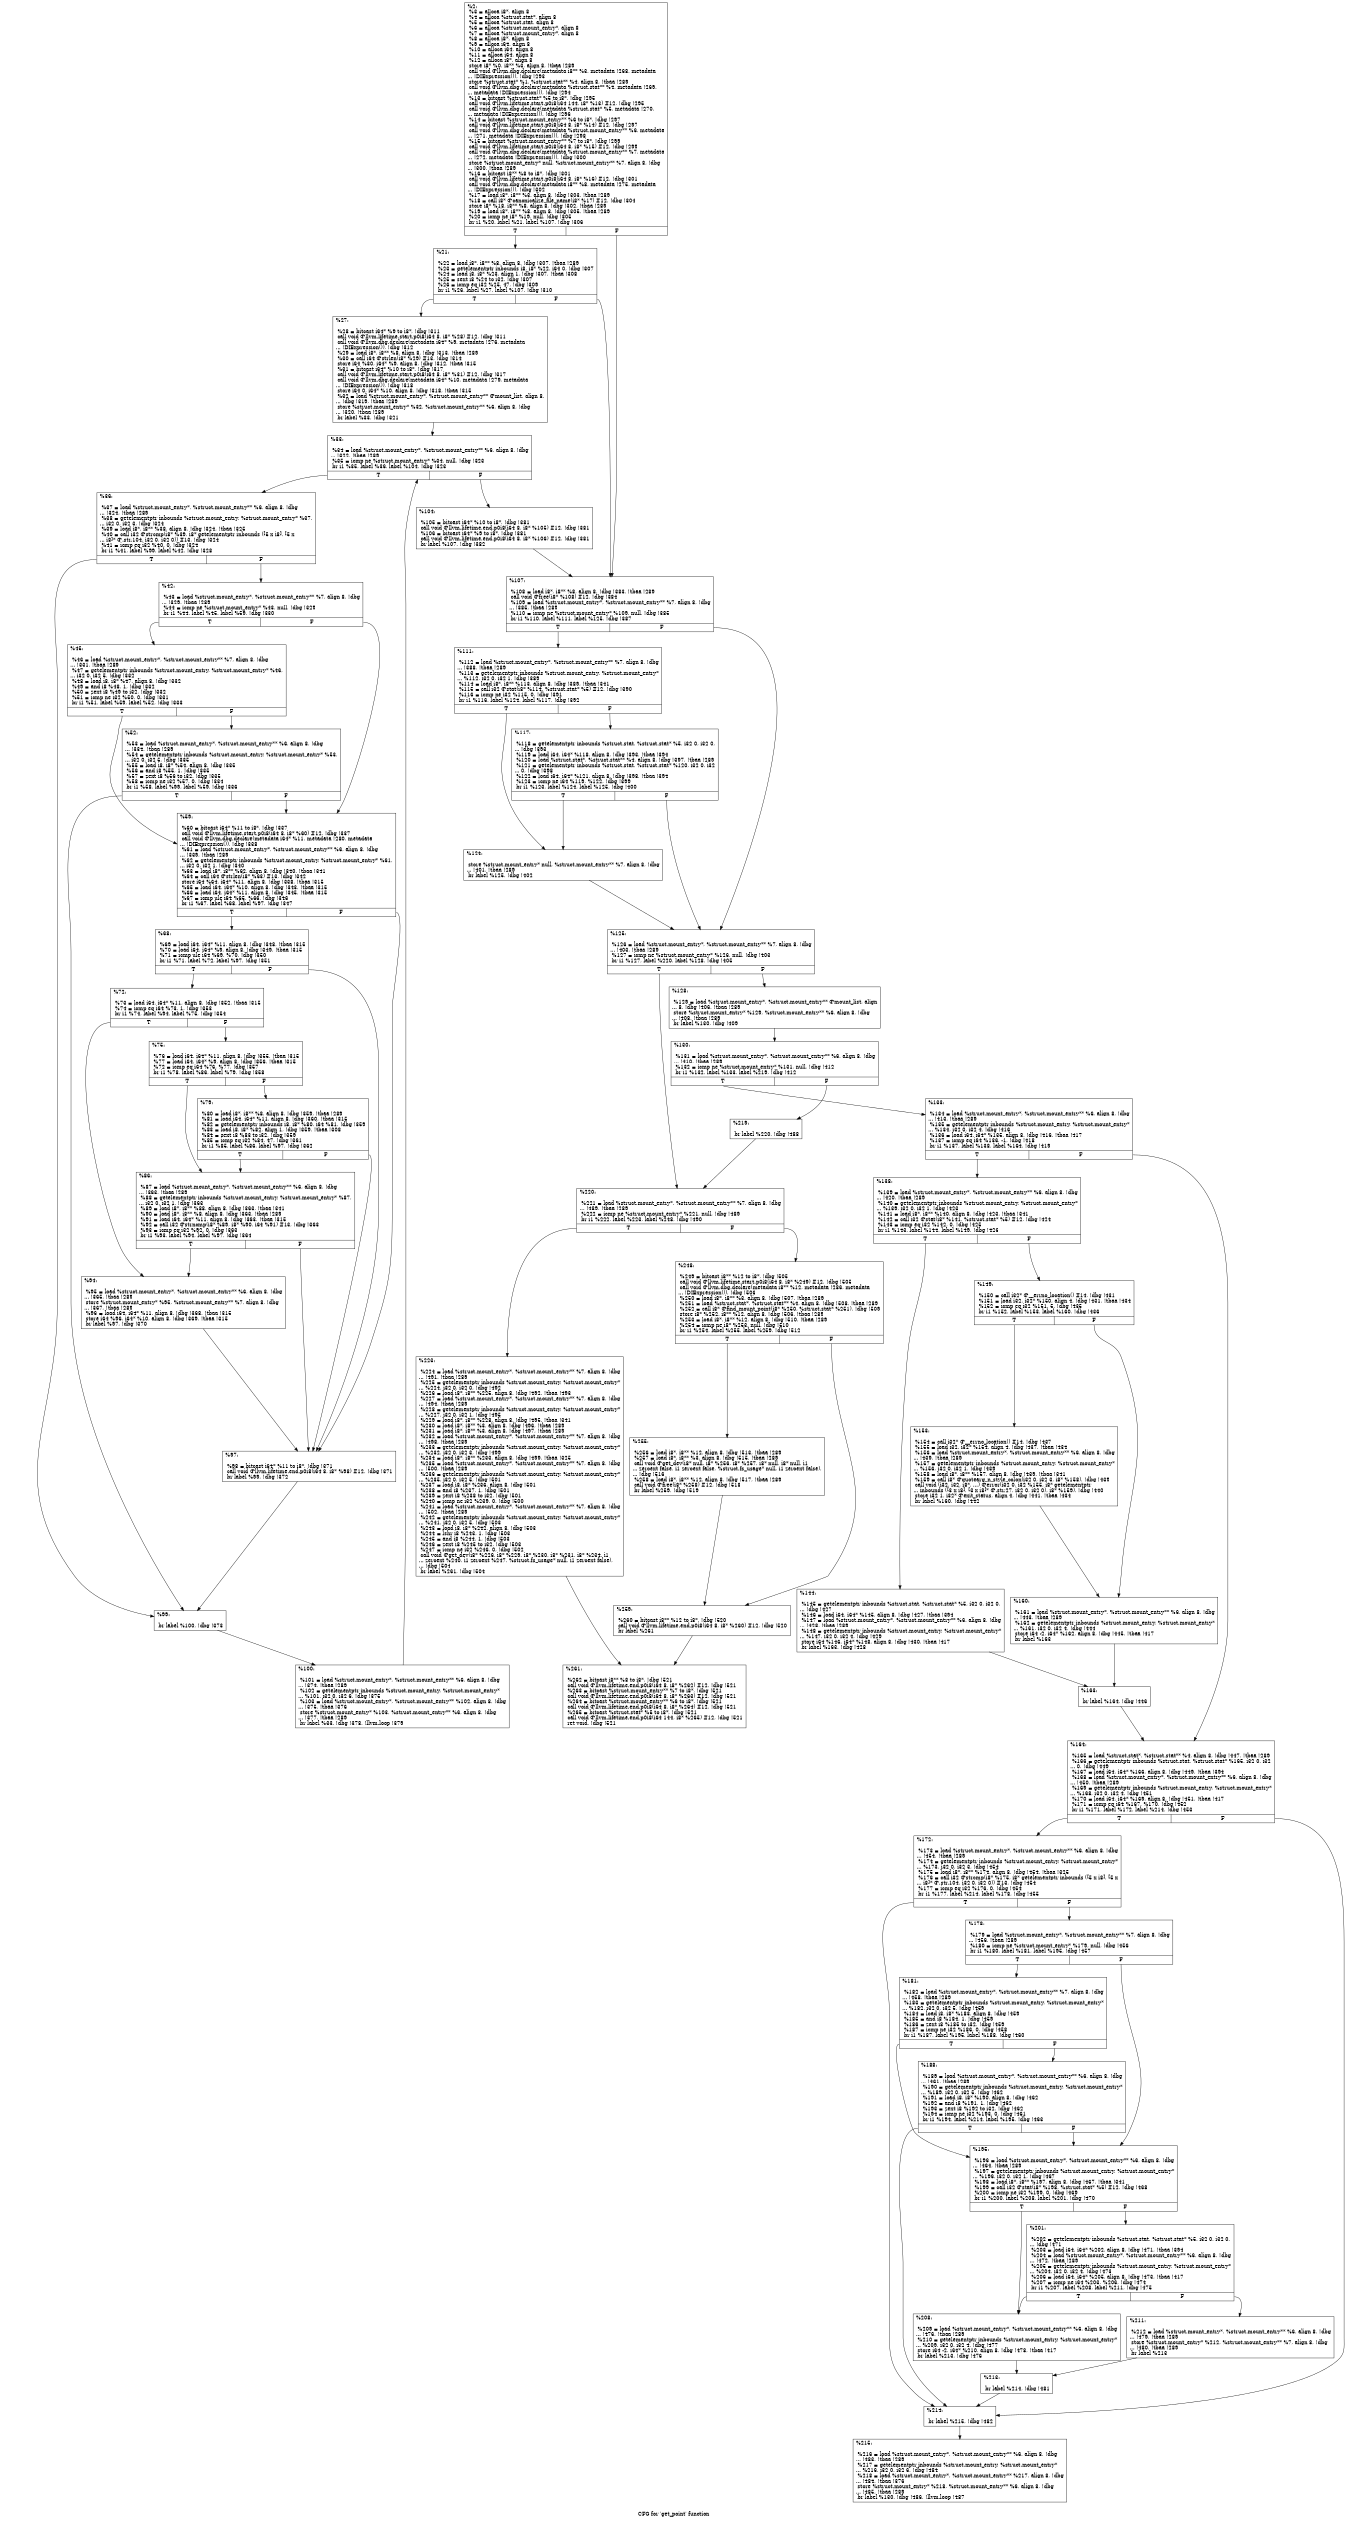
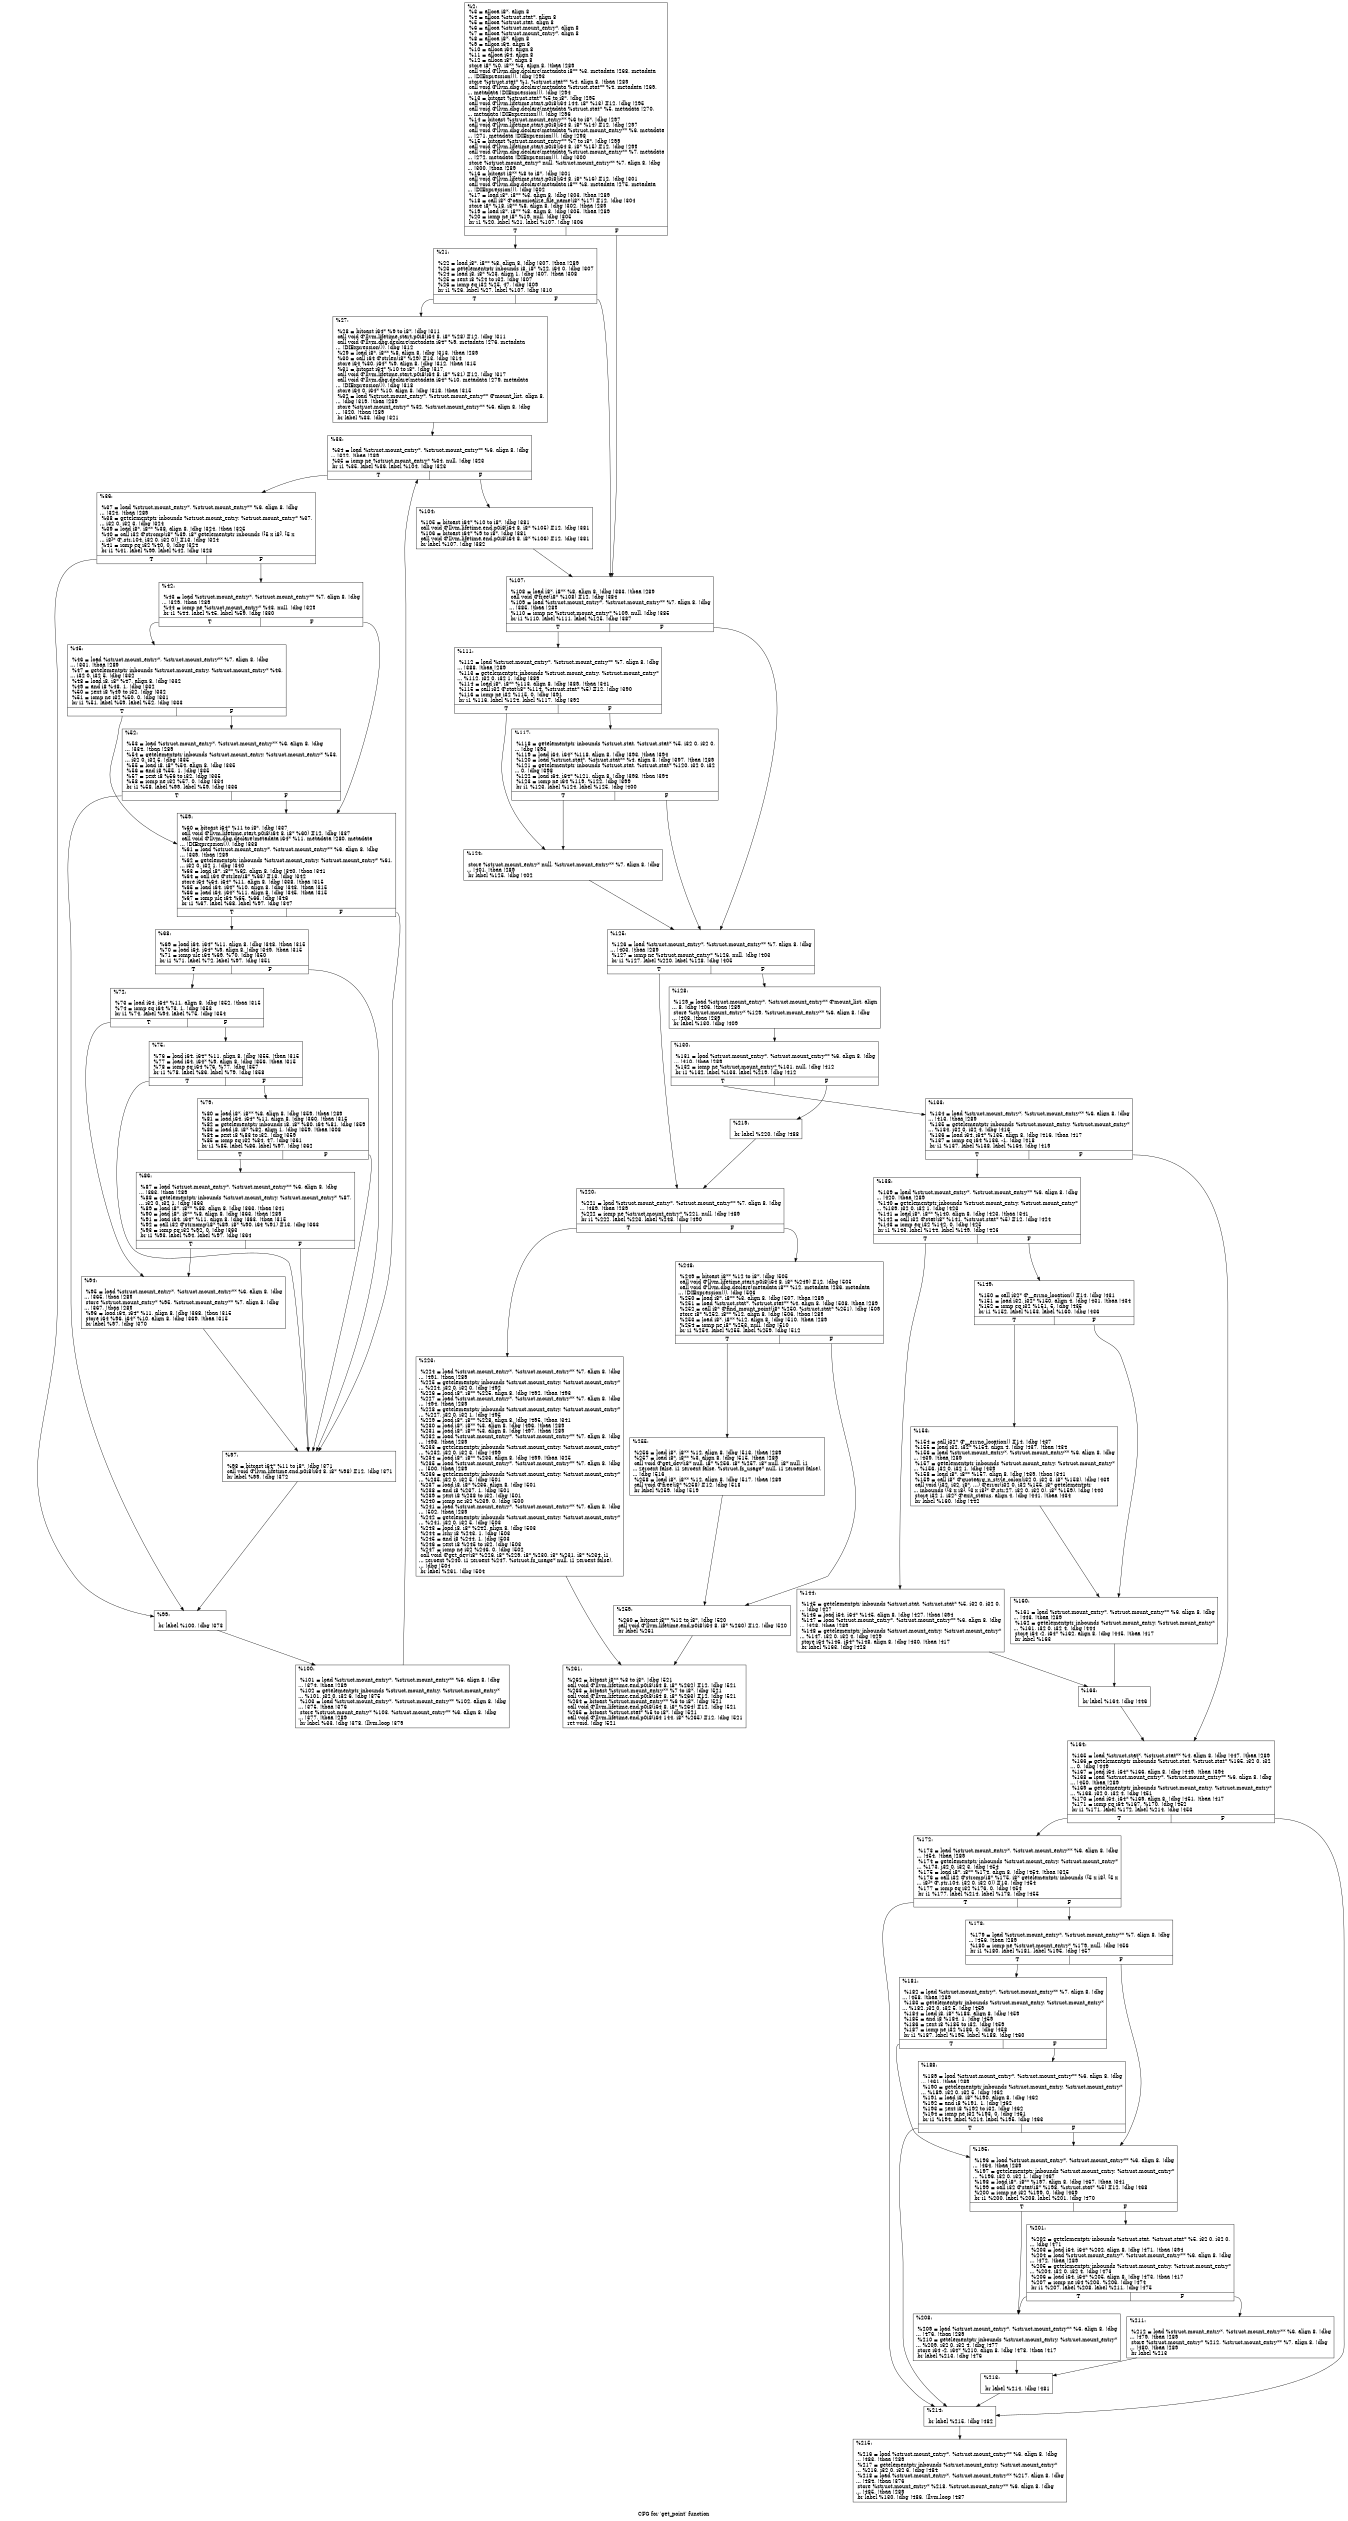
(205, 1067) -> (205, 1067)
(186, 1129) -> (213, 1255)
